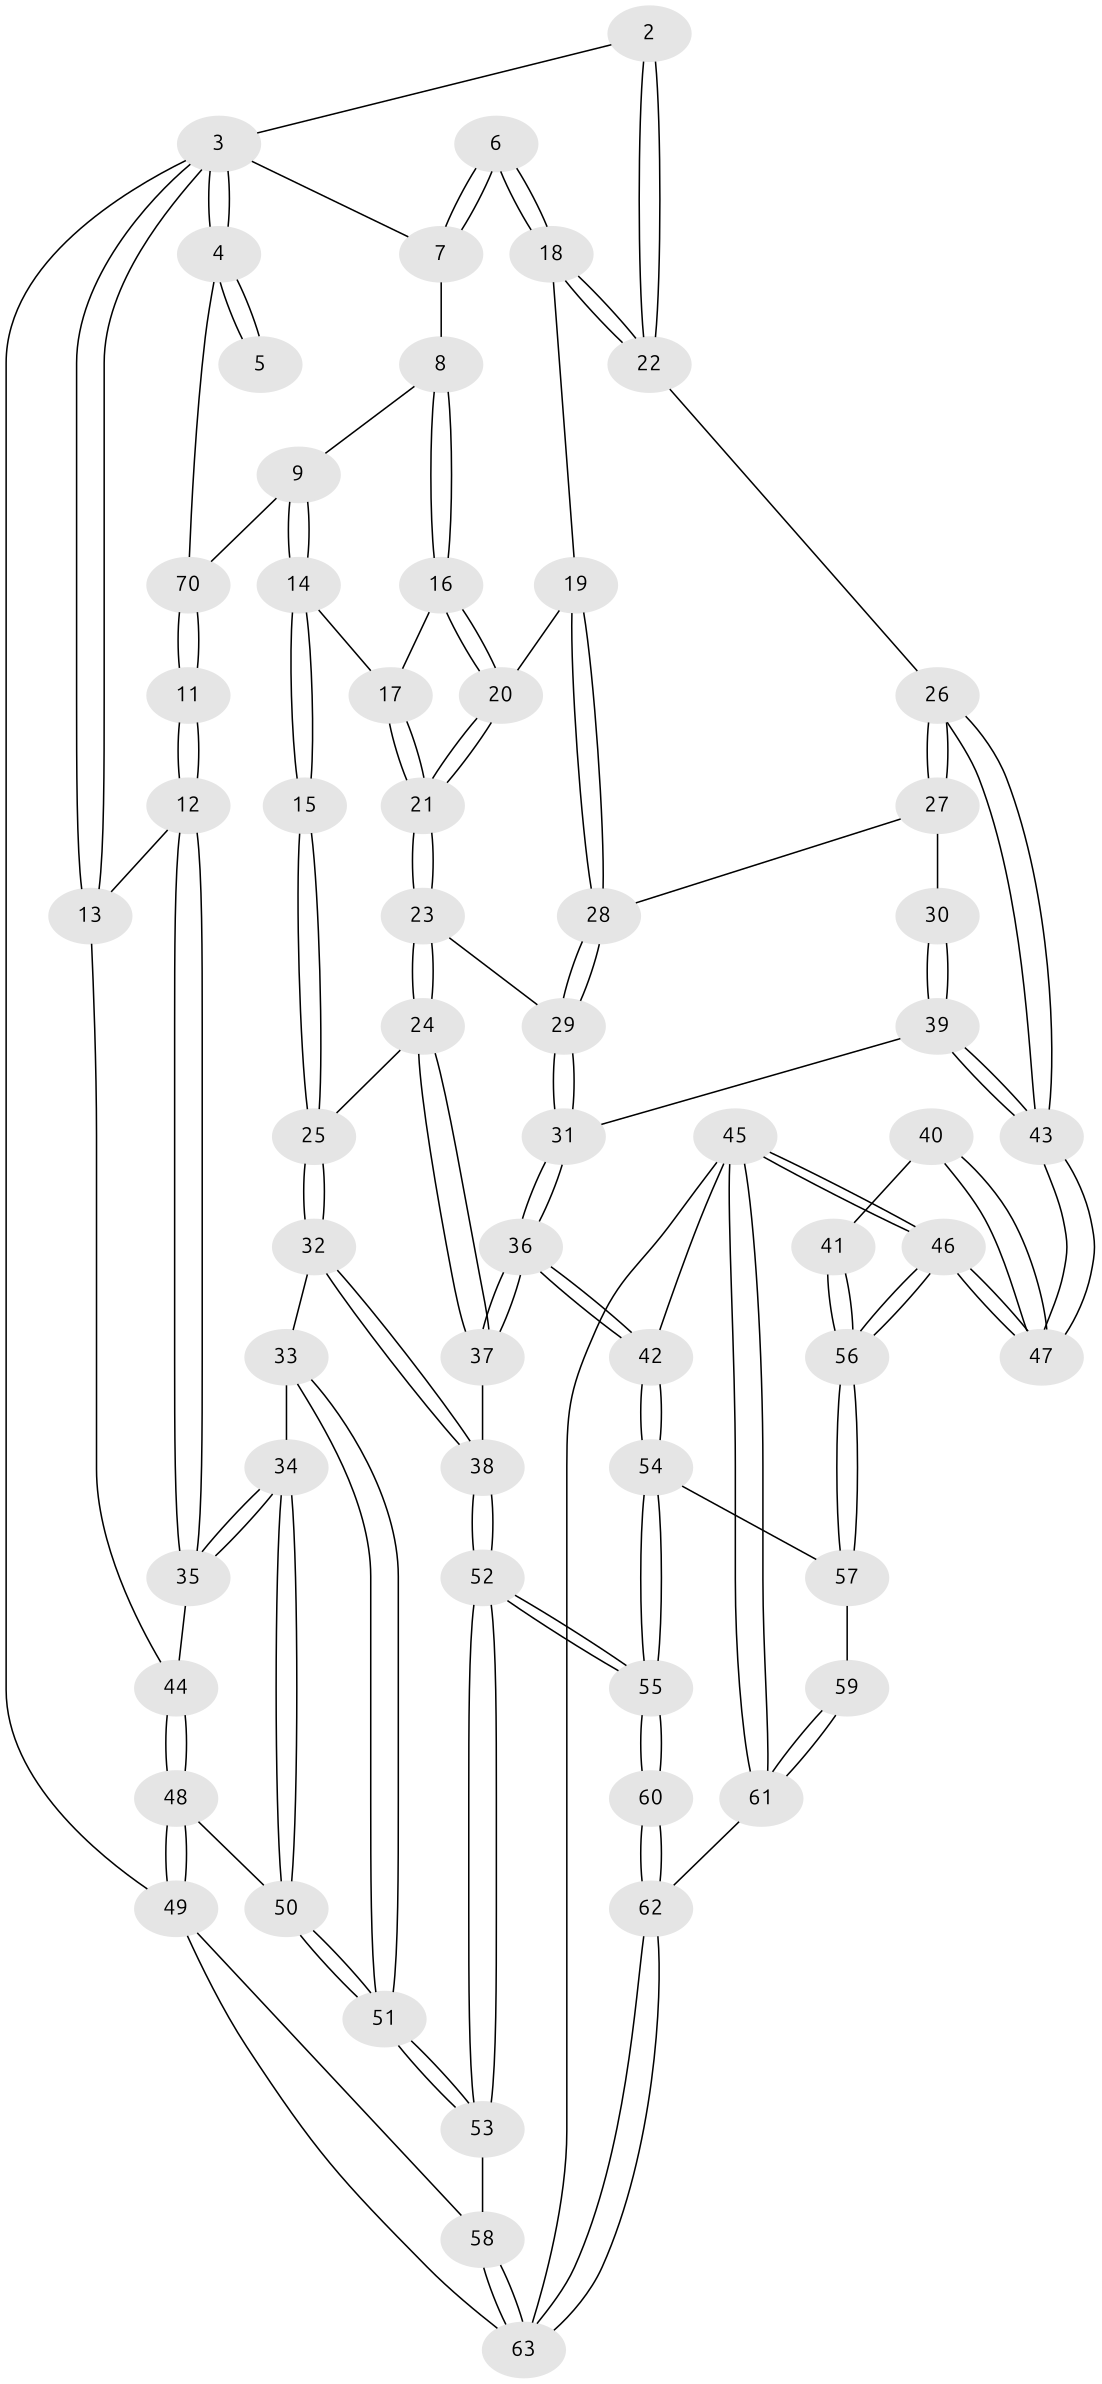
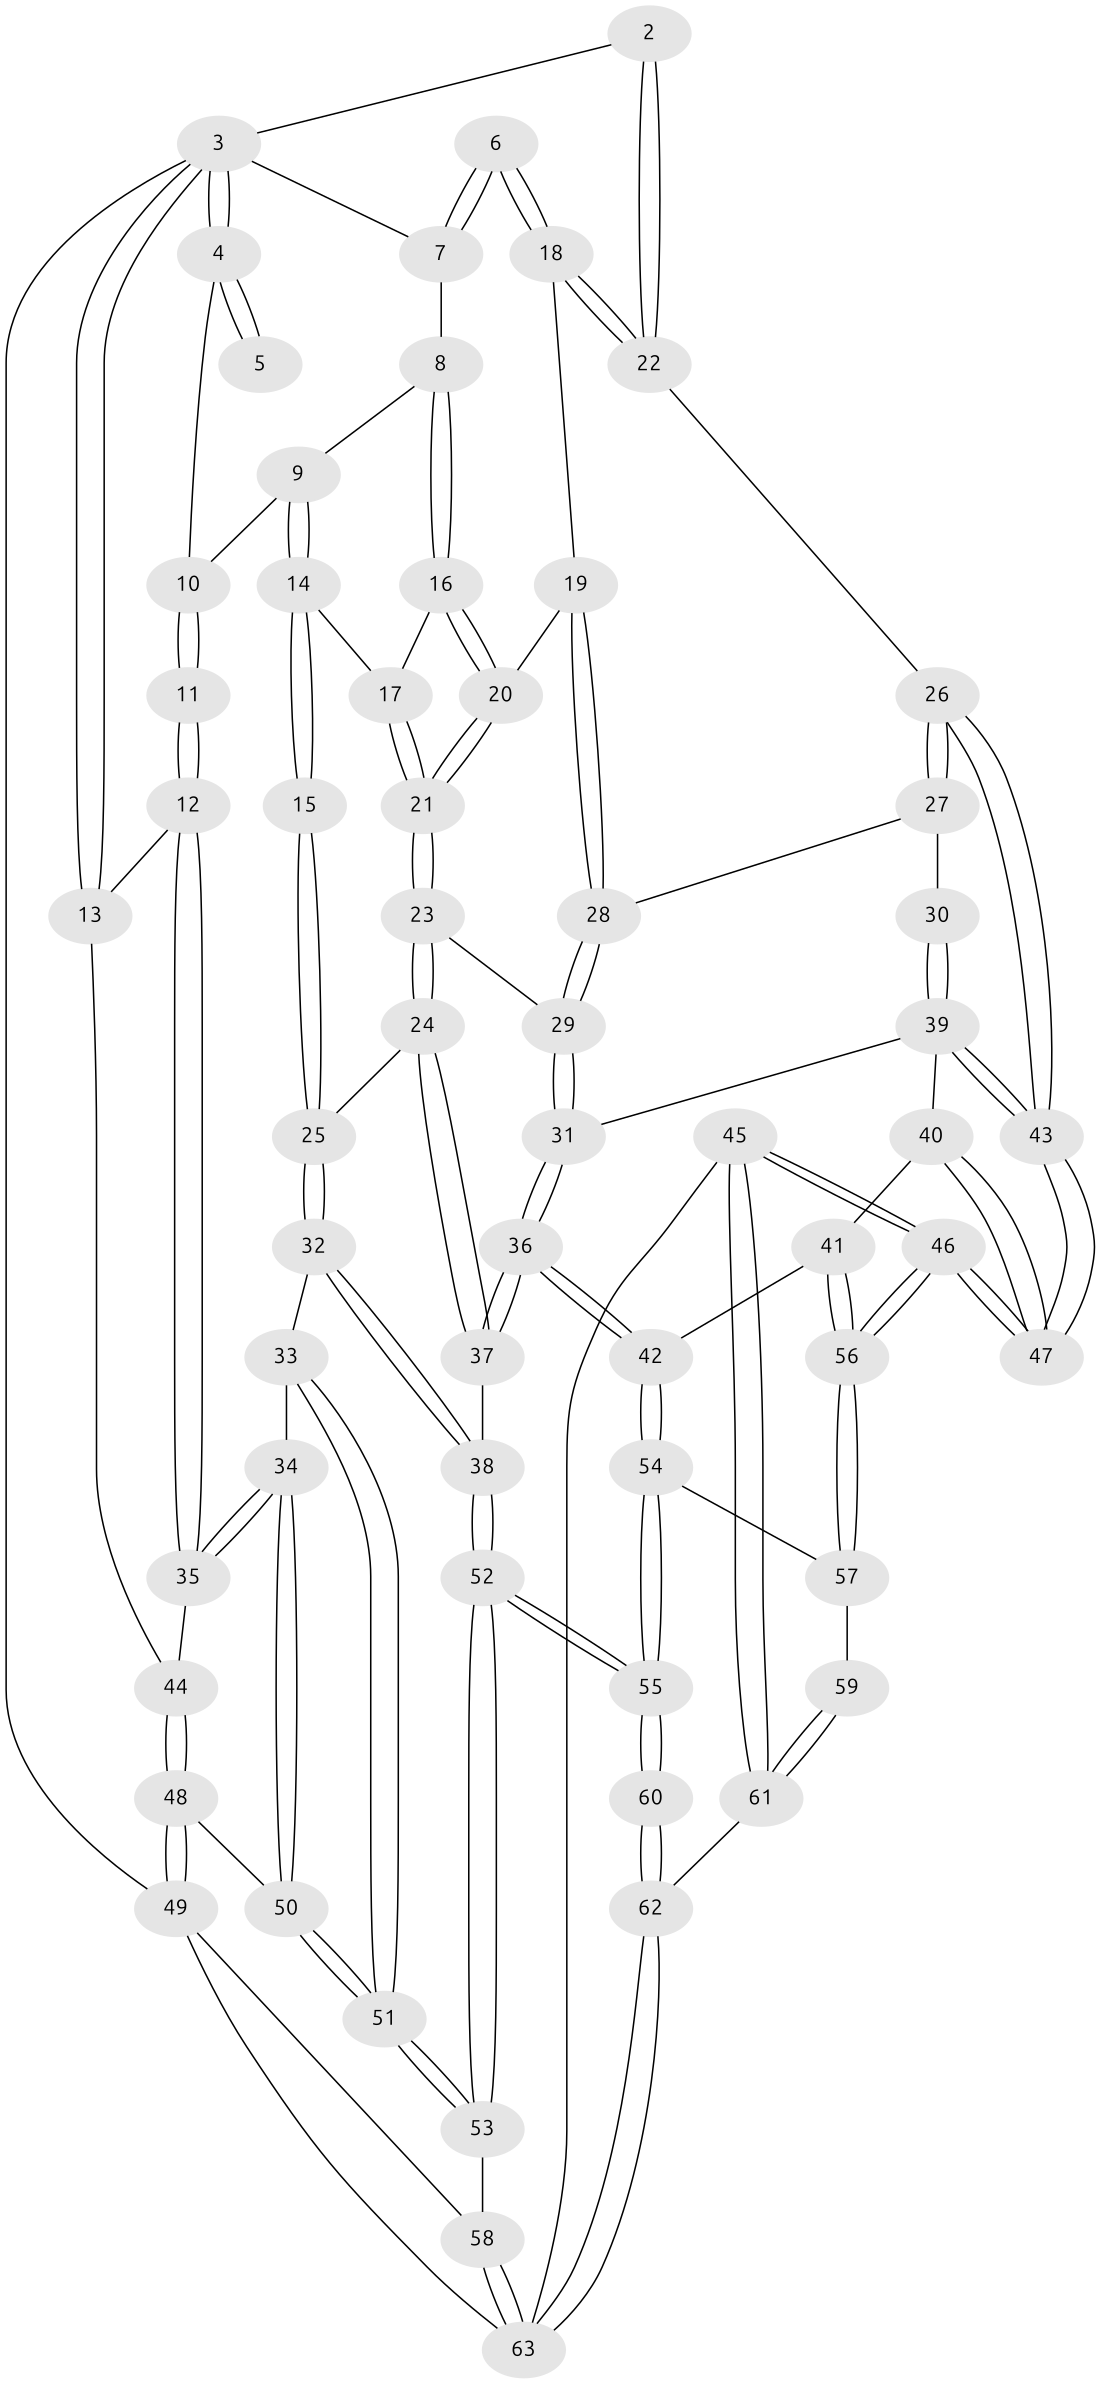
(188, 585) -> (188, 585)
none -> (934, 1082)
(690, 1246) -> (742, 1302)
